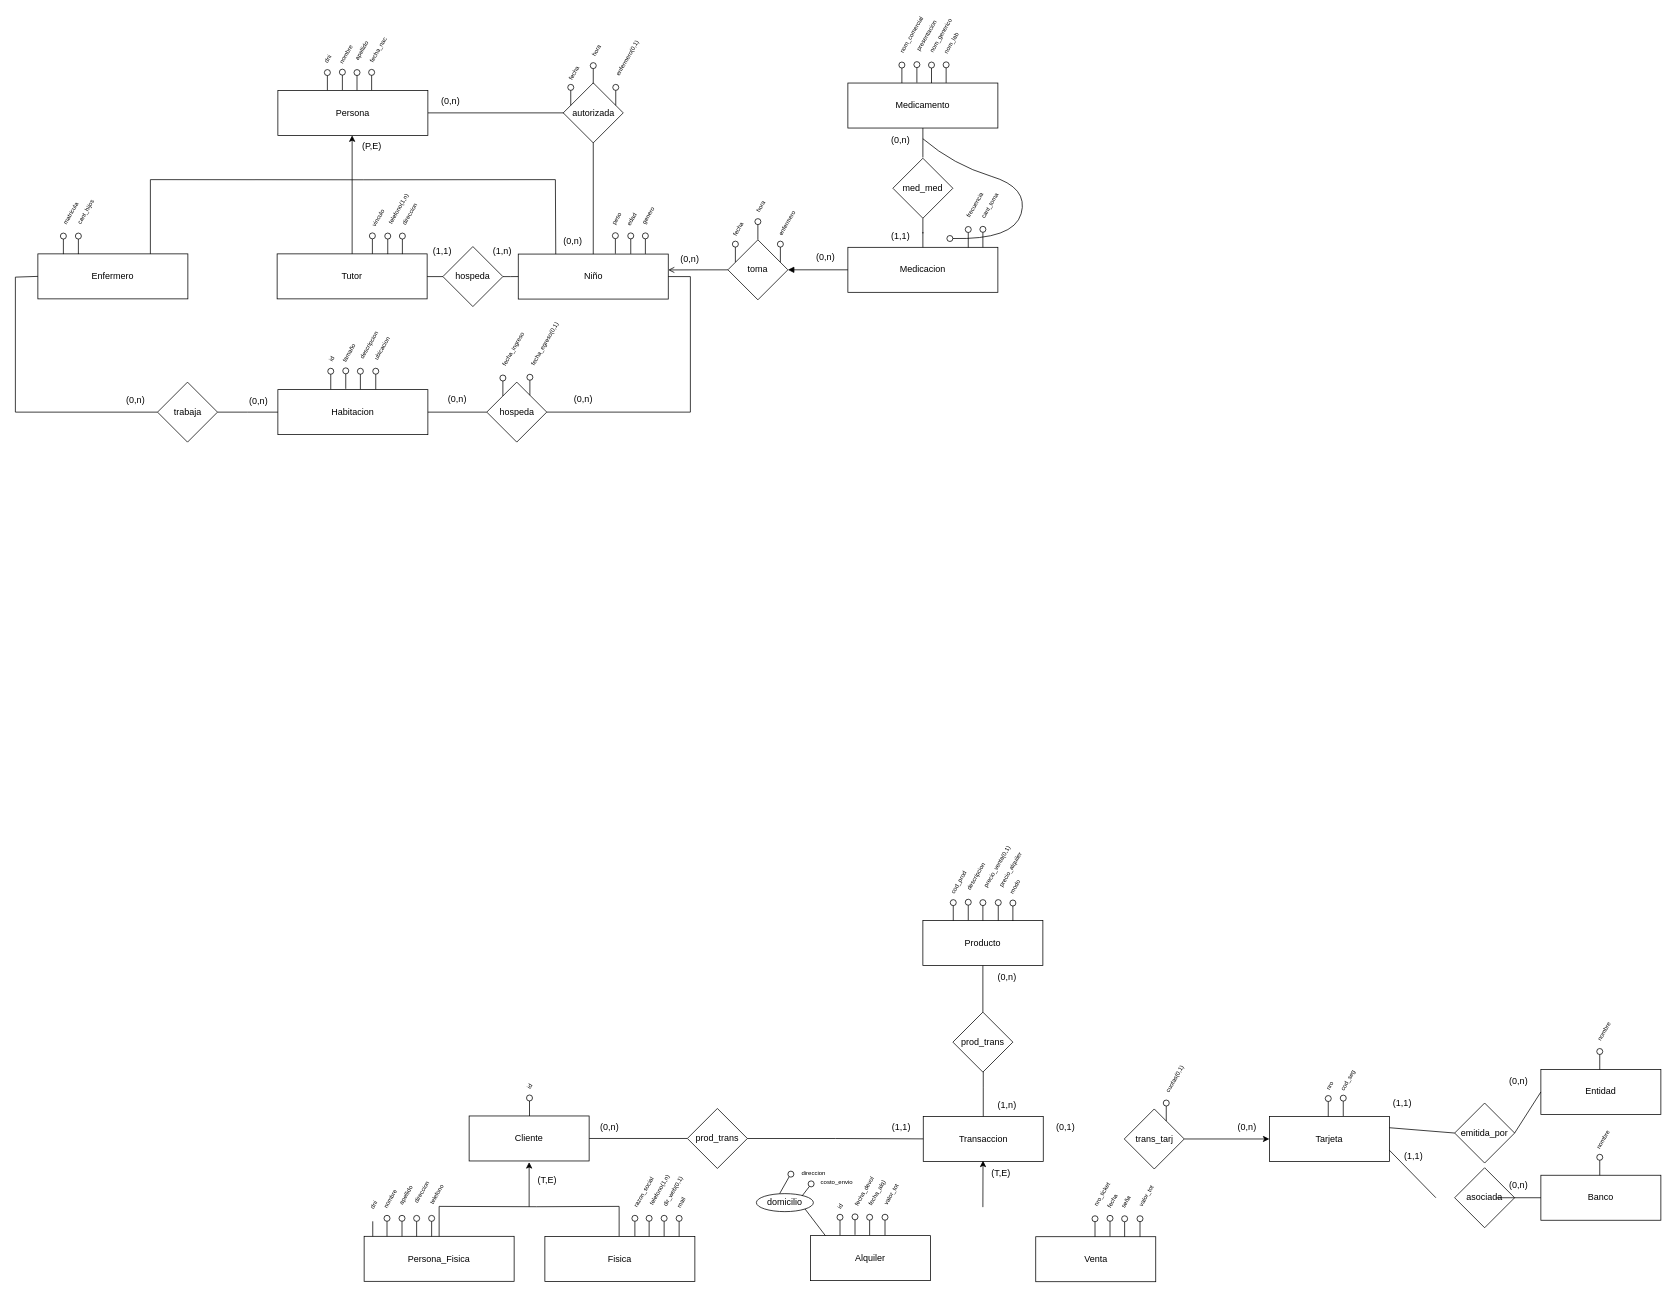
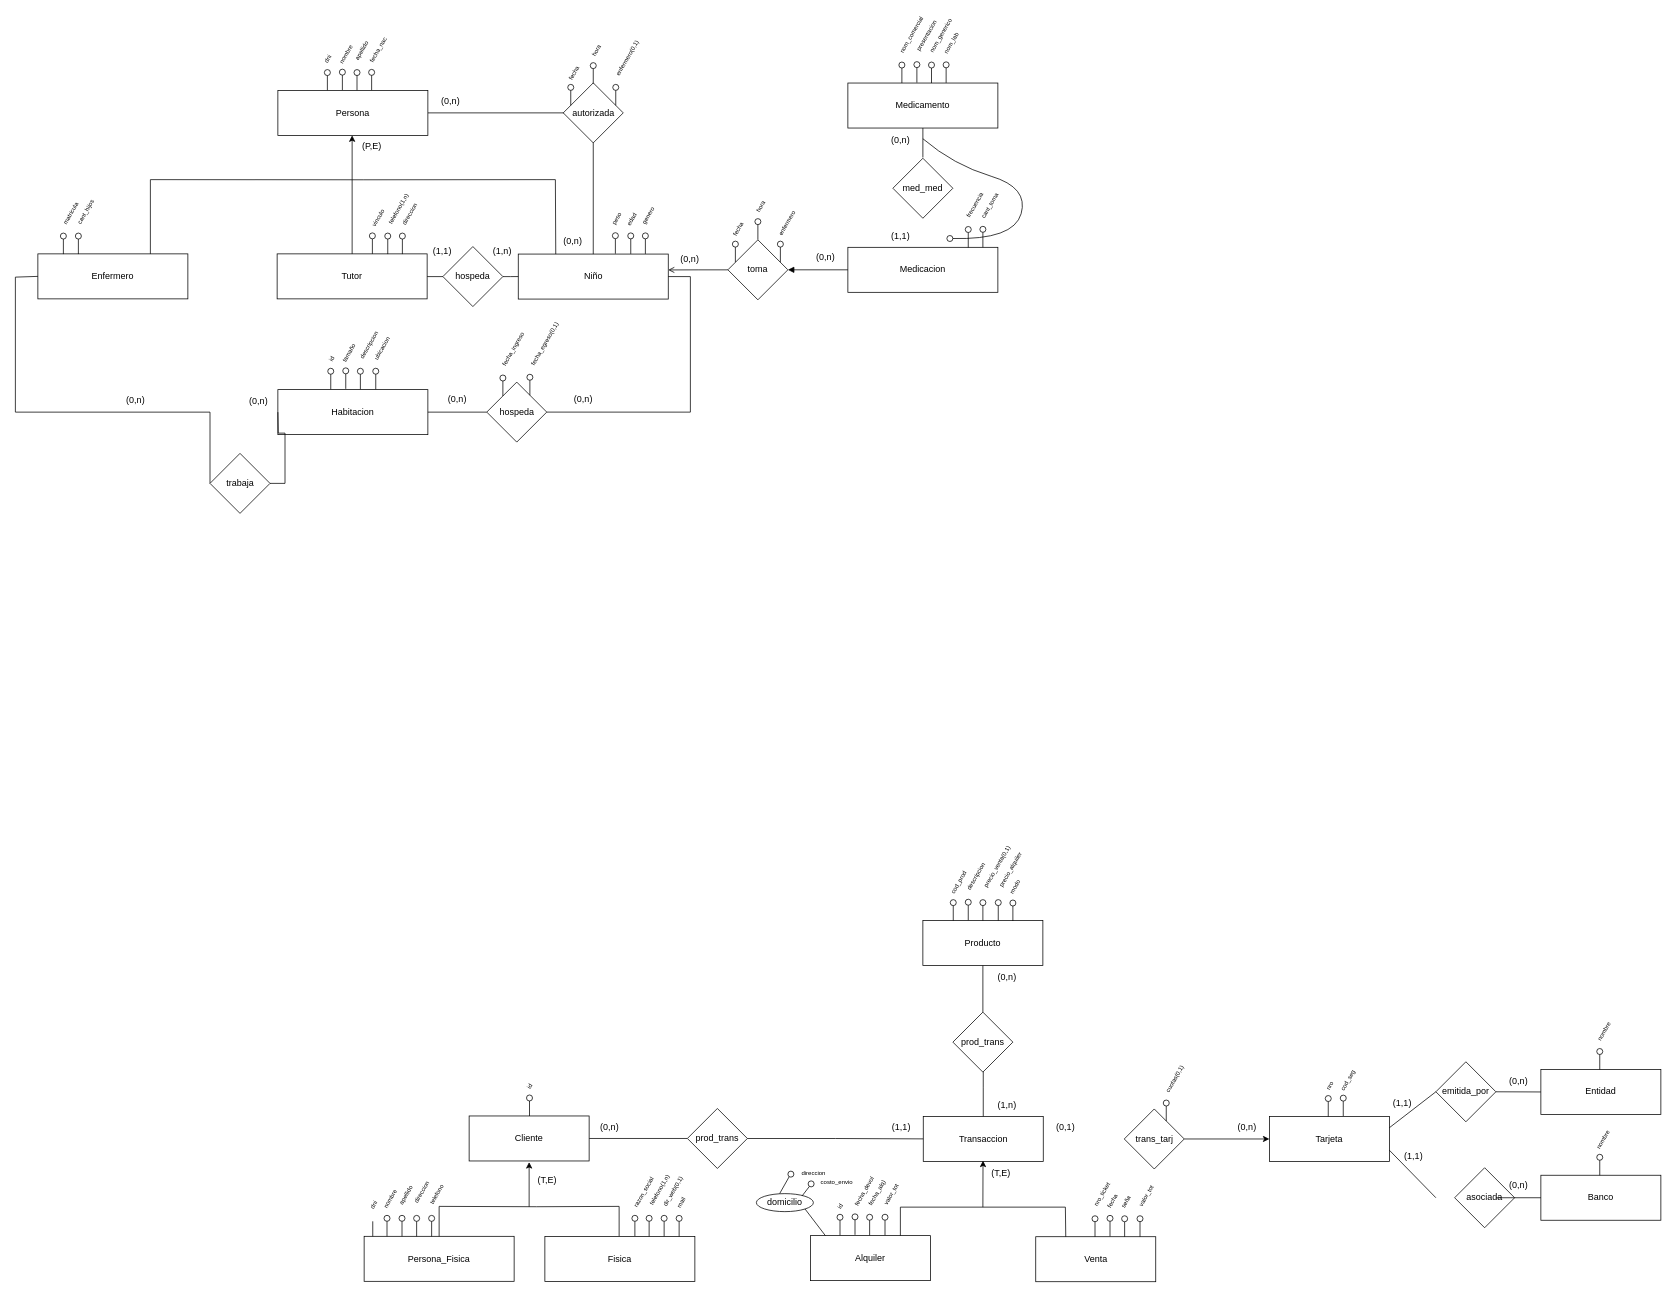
(923, 233) -> none
(188, 412) -> (240, 483)
(1485, 1133) -> (1466, 1092)
none -> (984, 1207)
